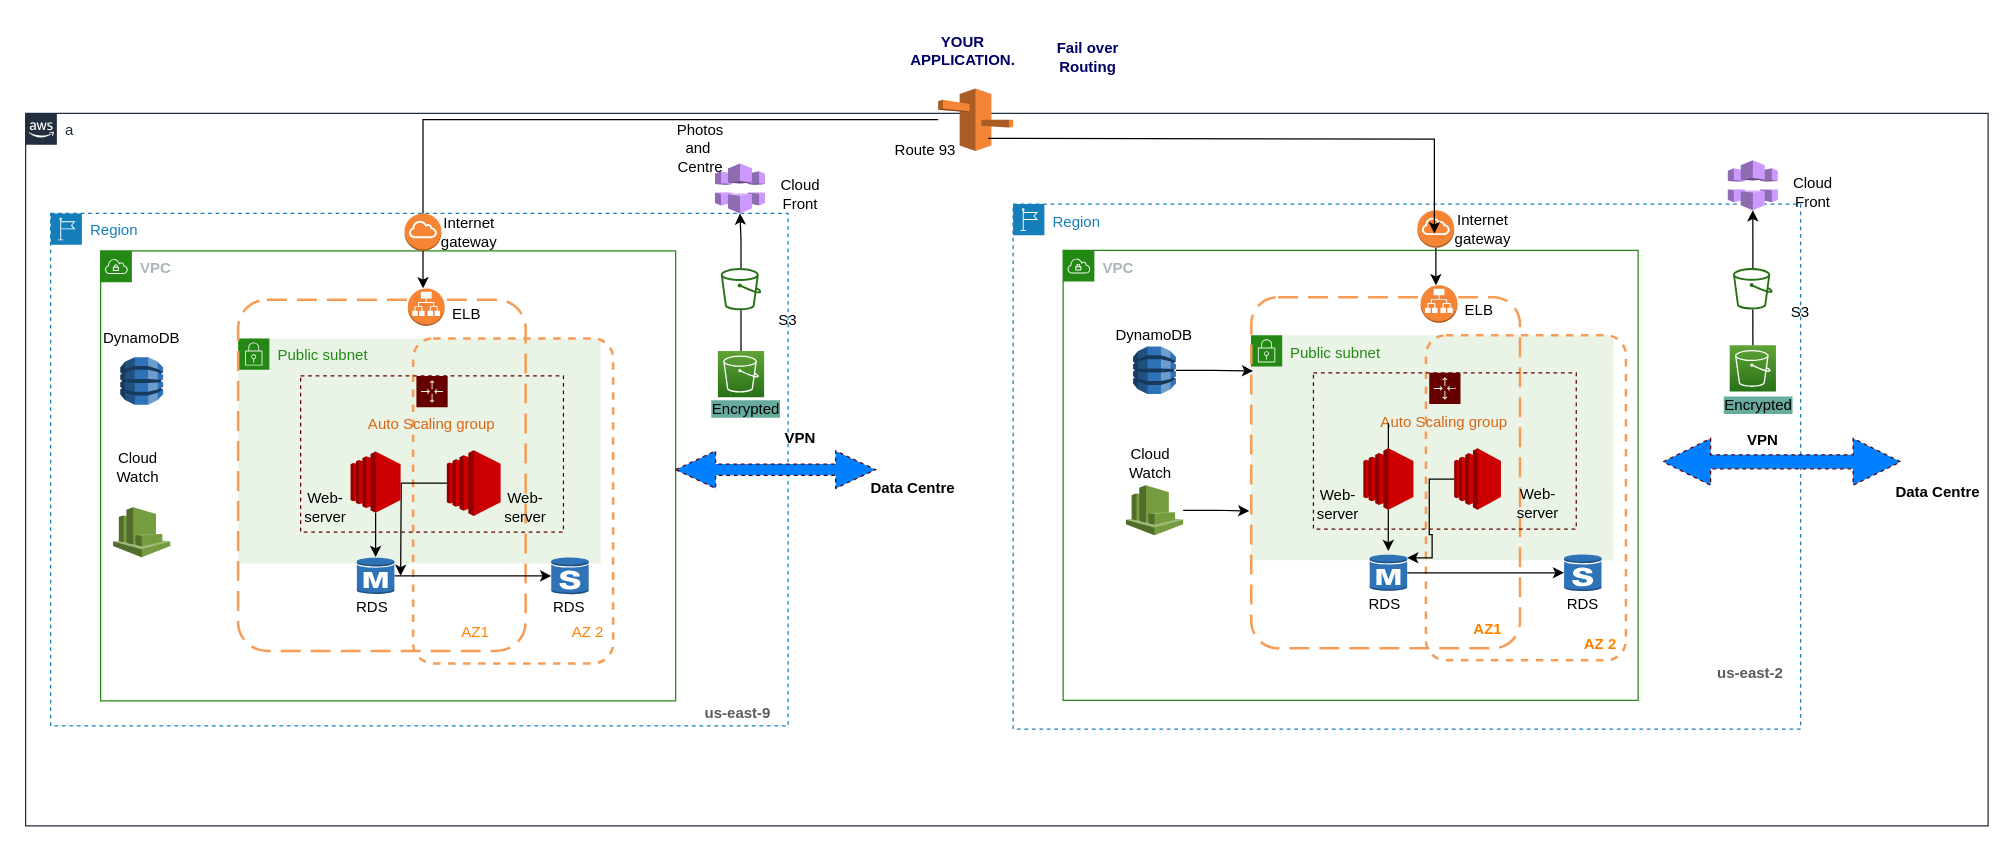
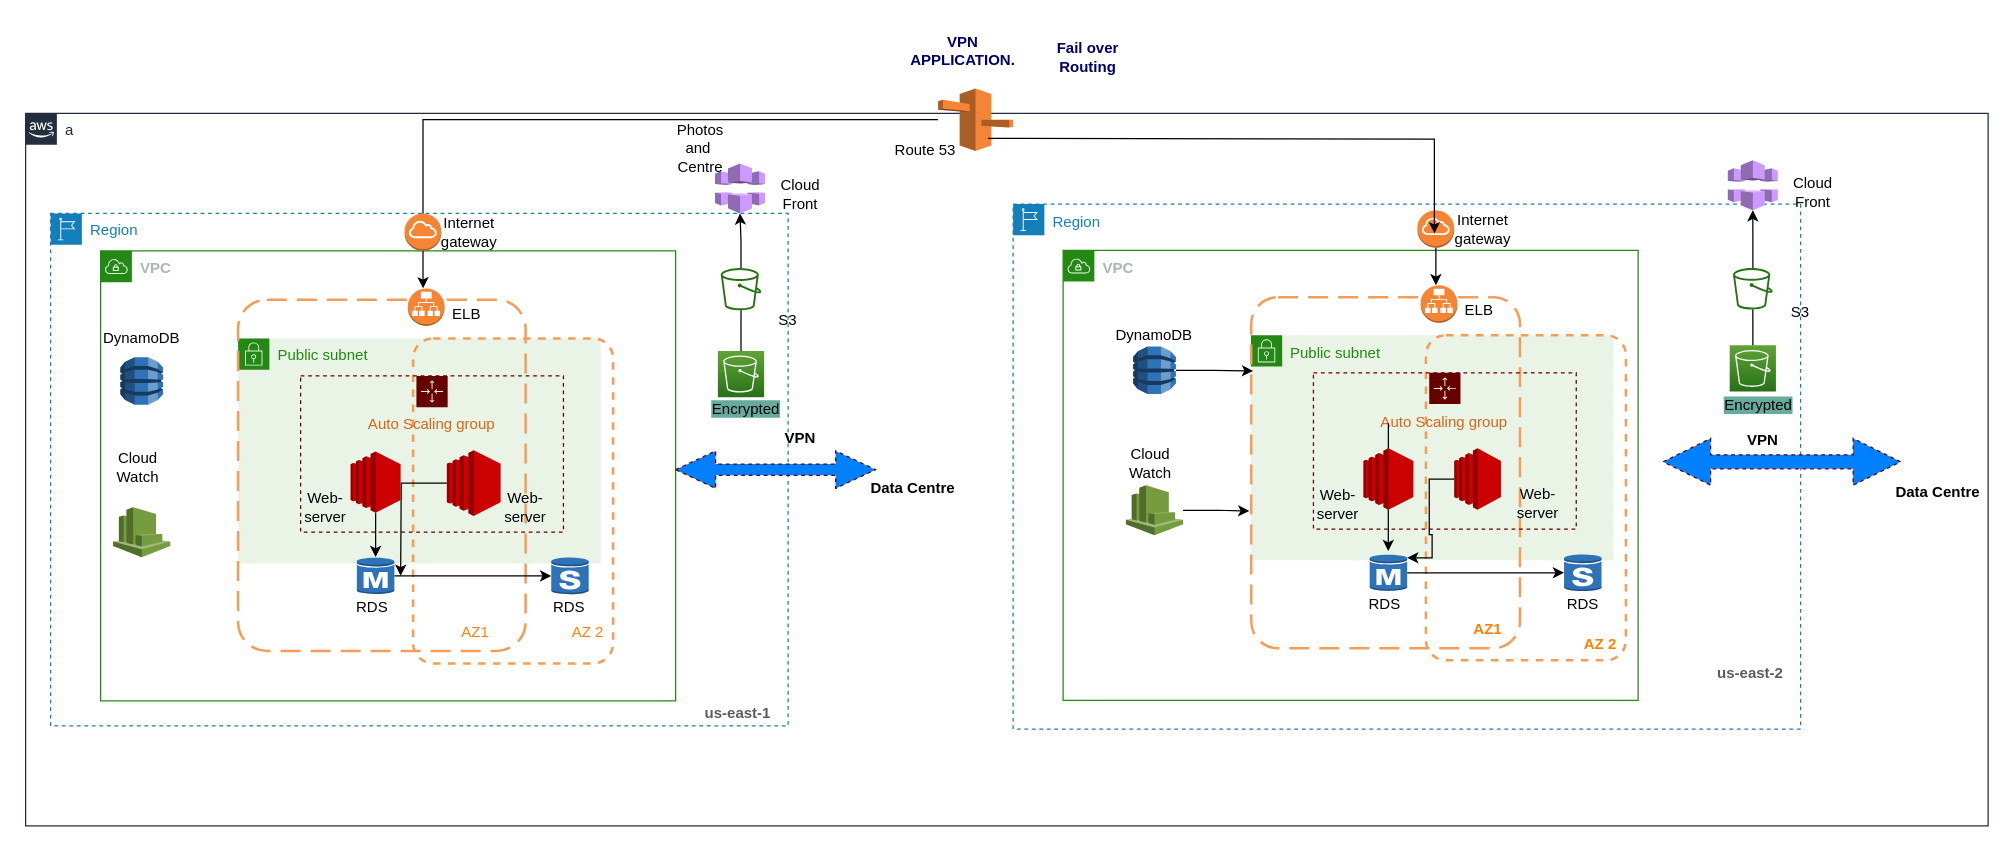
(963, 51) -> (963, 51)
(926, 151) -> (926, 151)
(738, 713) -> (738, 713)
